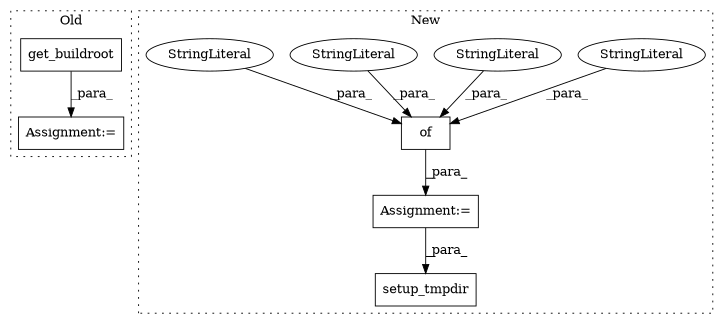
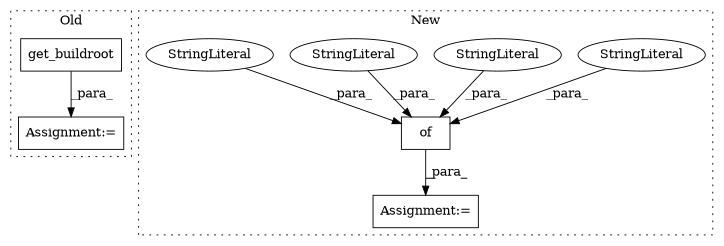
(426, 290) -> none
